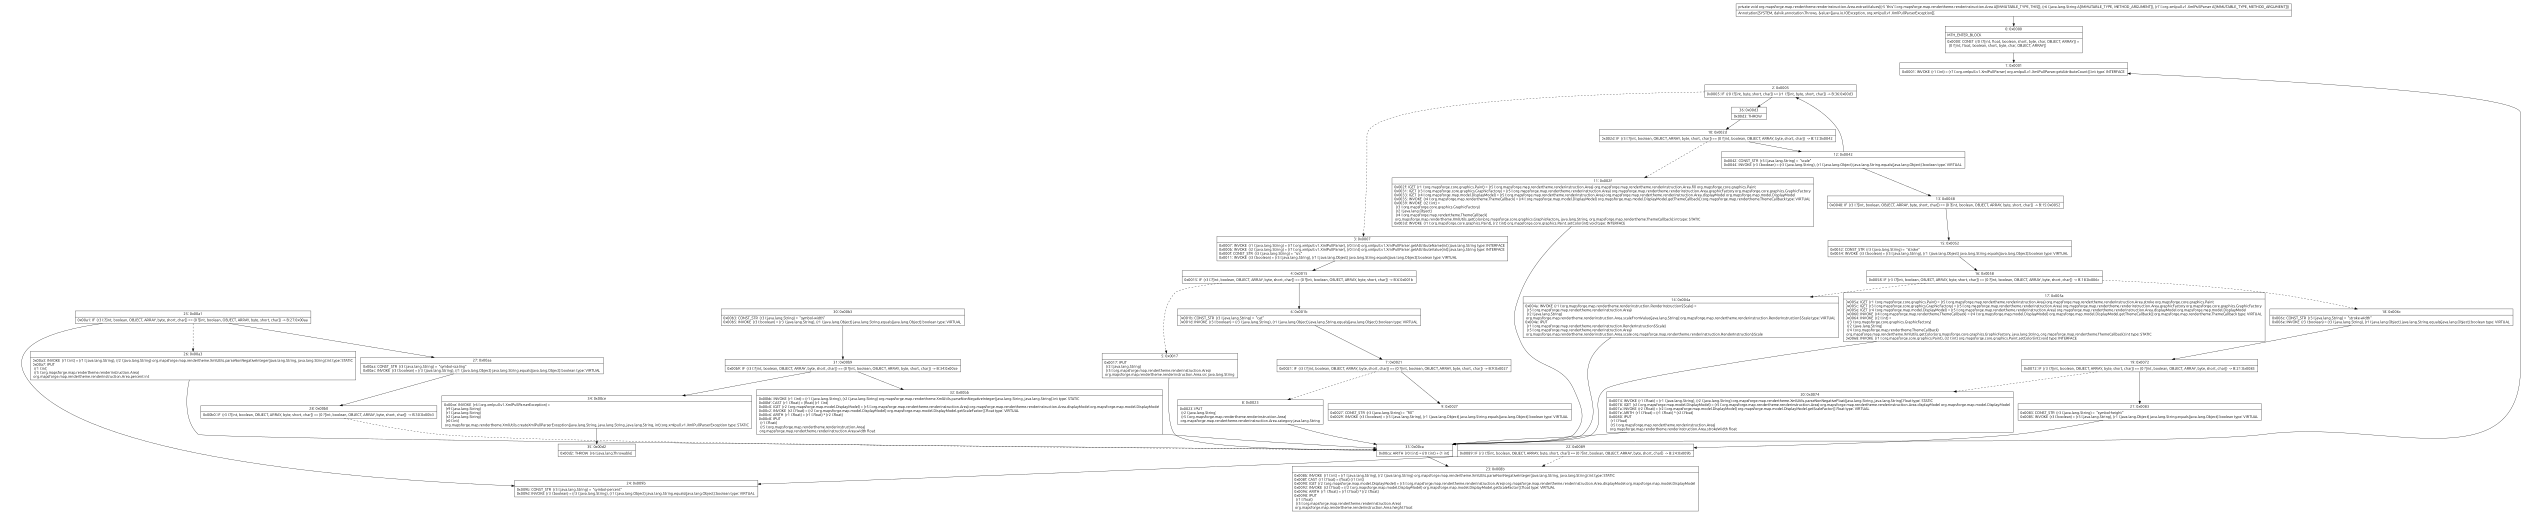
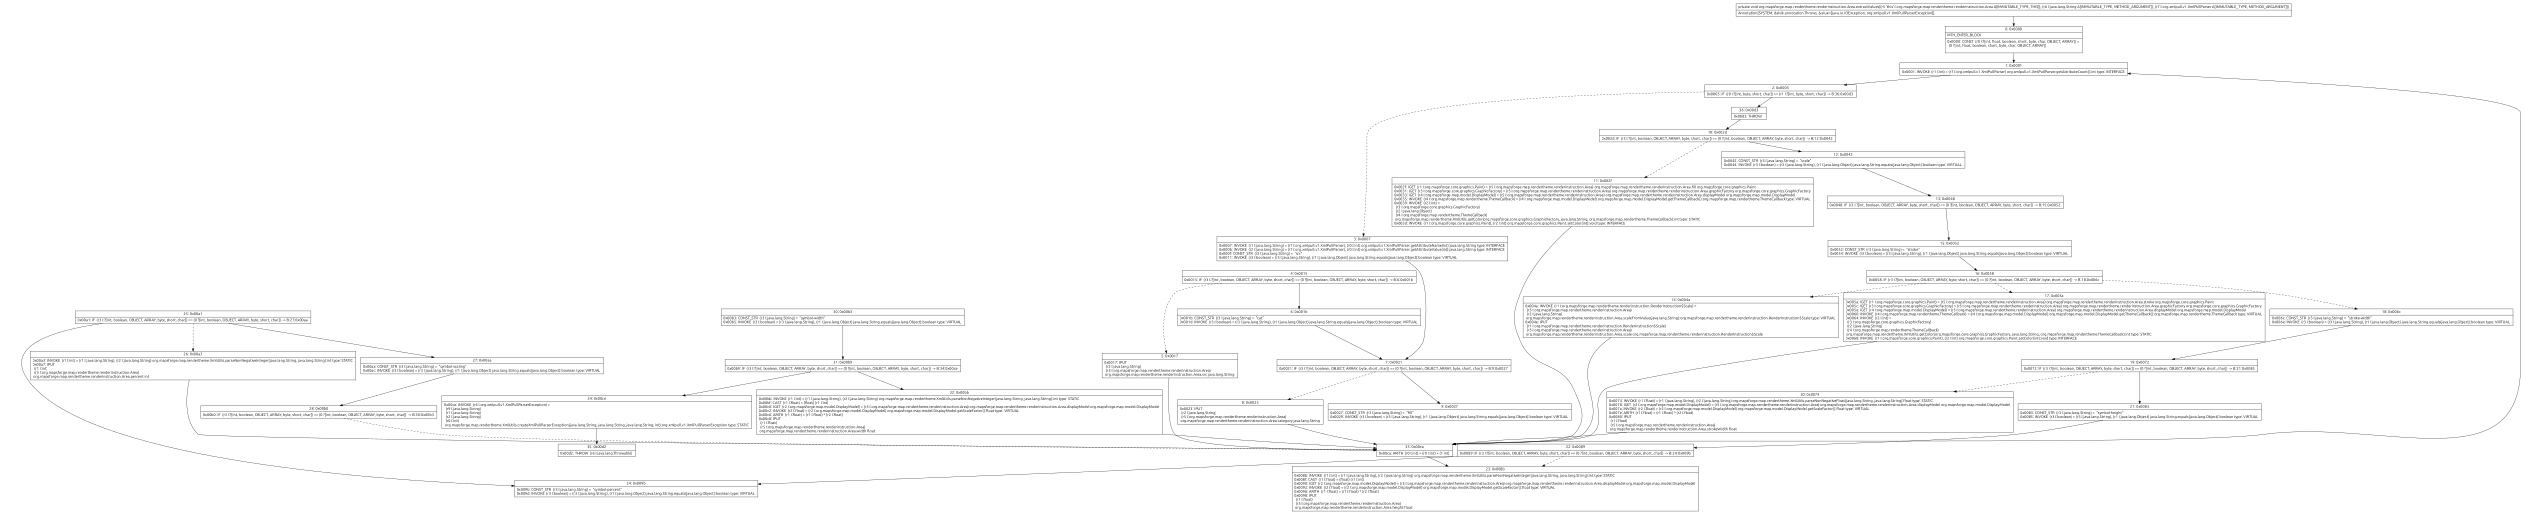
(1829, 119) -> (1898, 80)
(1325, 265) -> (1426, 309)
none -> (2002, 287)
